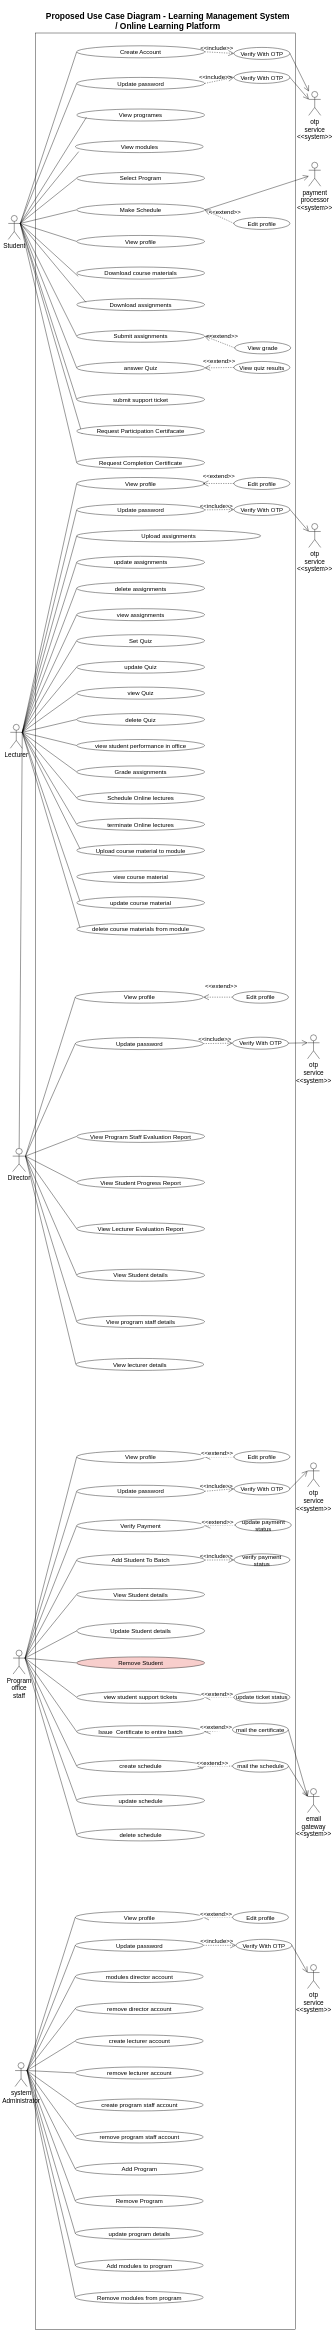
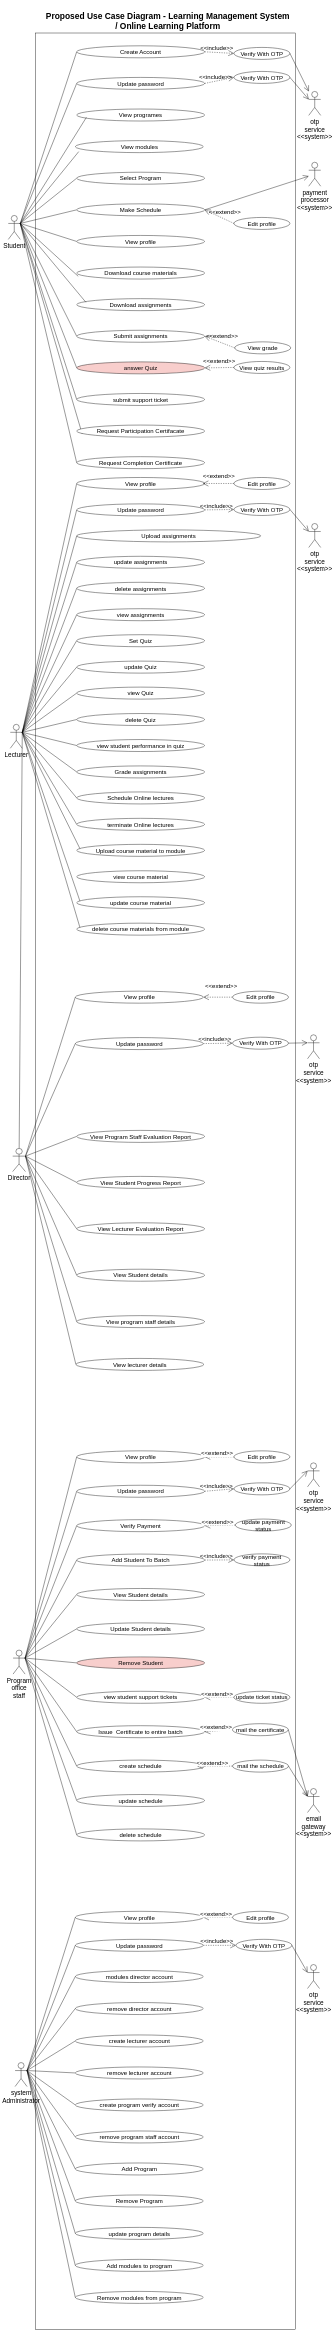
(141, 368) -> (141, 368)
(141, 745) -> (141, 745)
(141, 1631) -> (141, 1629)
(139, 2105) -> (139, 2105)
